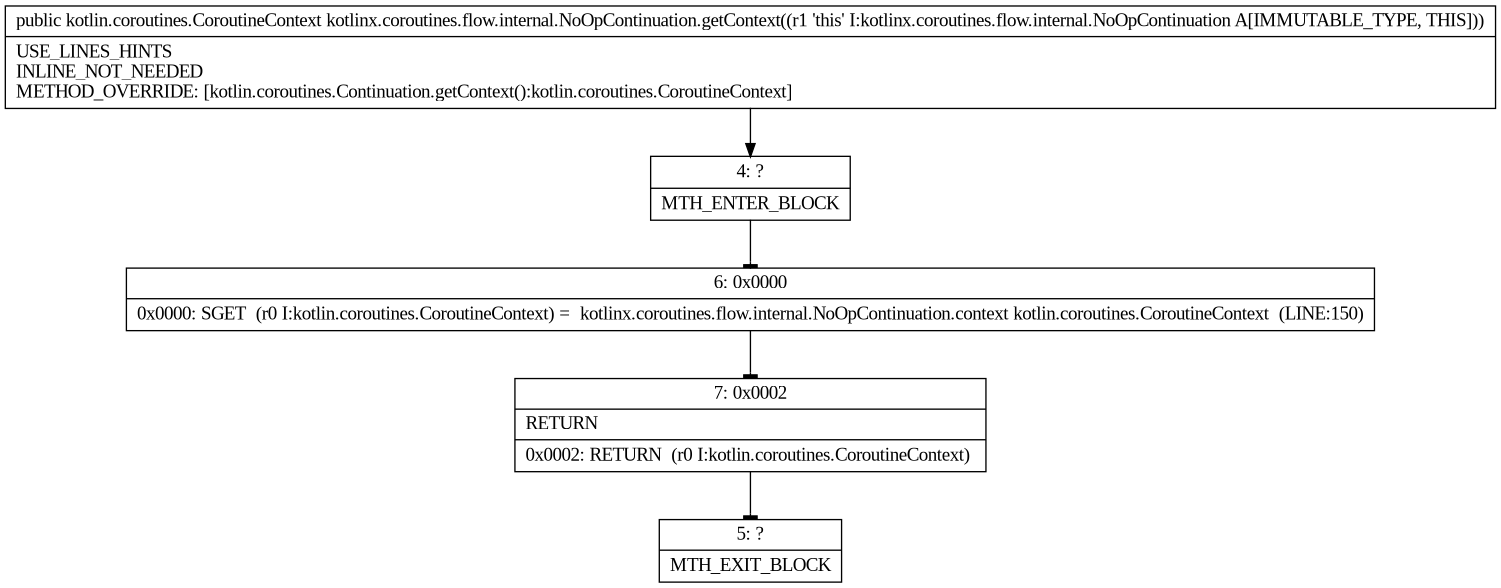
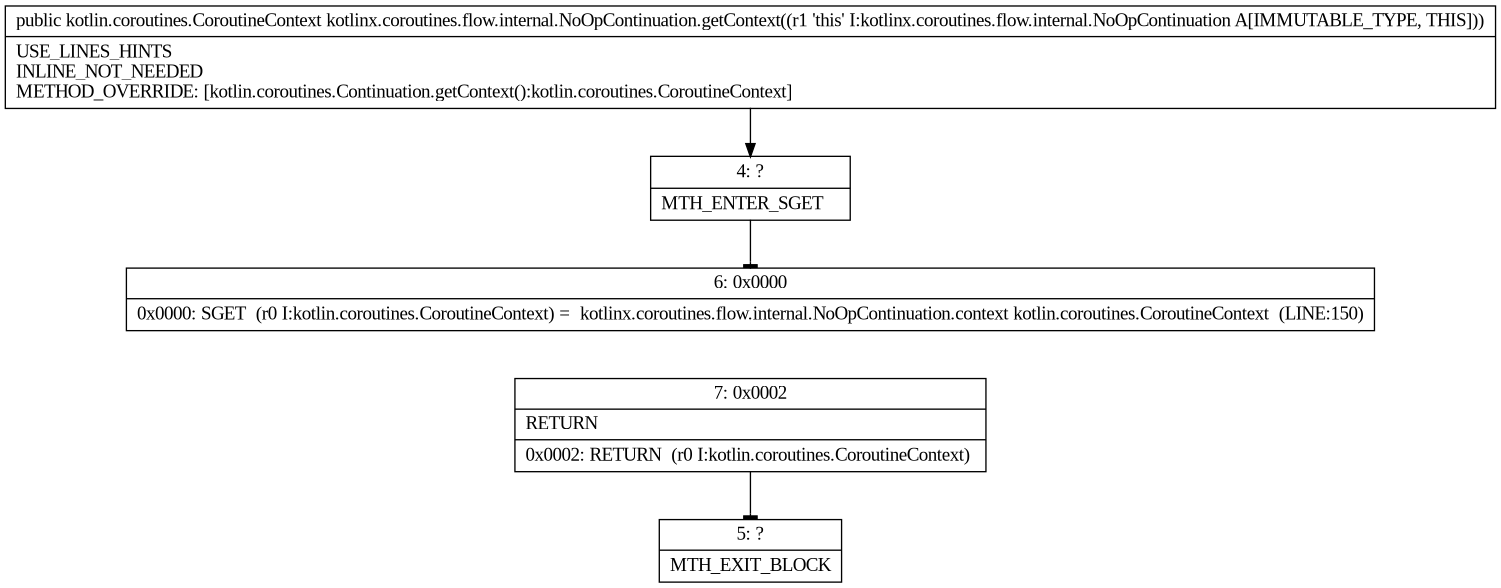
(750, 204) -> (742, 204)
(750, 351) -> none
